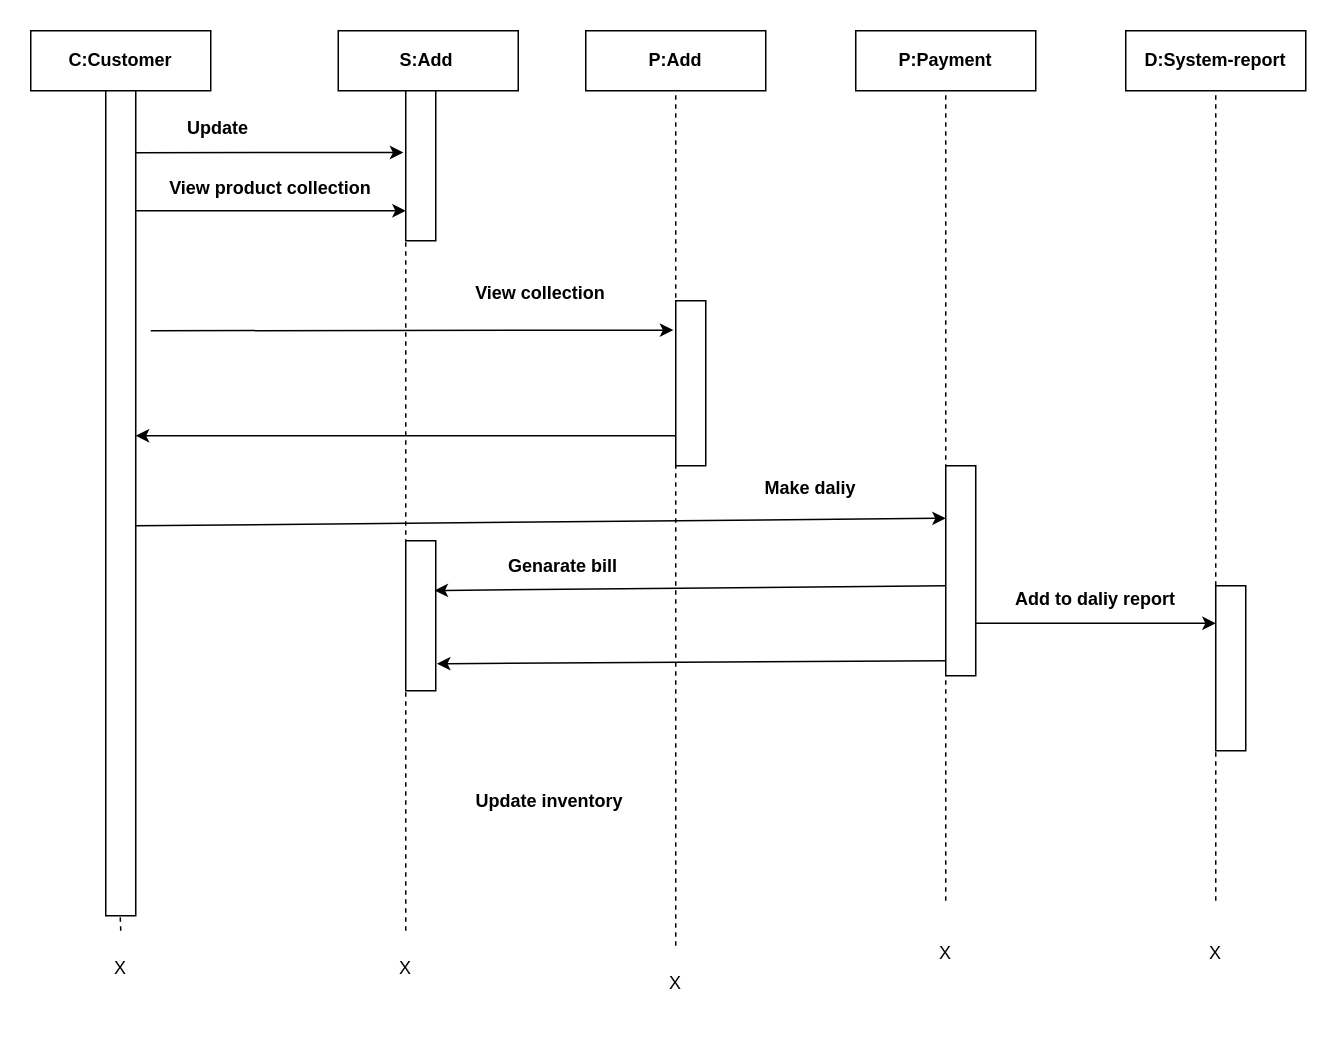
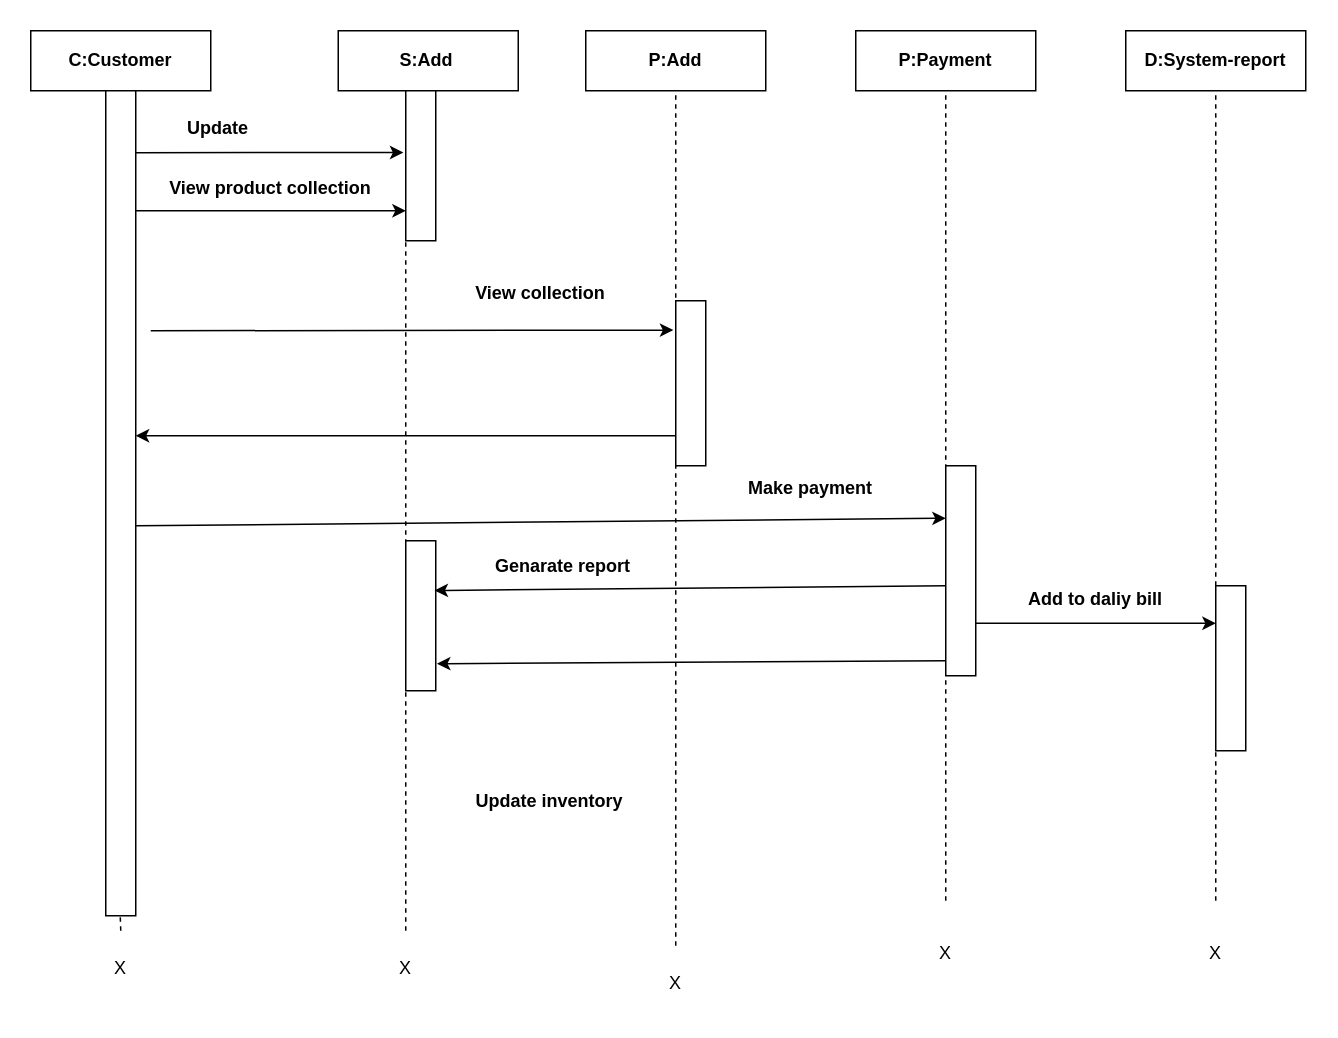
(811, 488) -> (811, 488)
(563, 566) -> (563, 566)
(1096, 599) -> (1096, 599)
